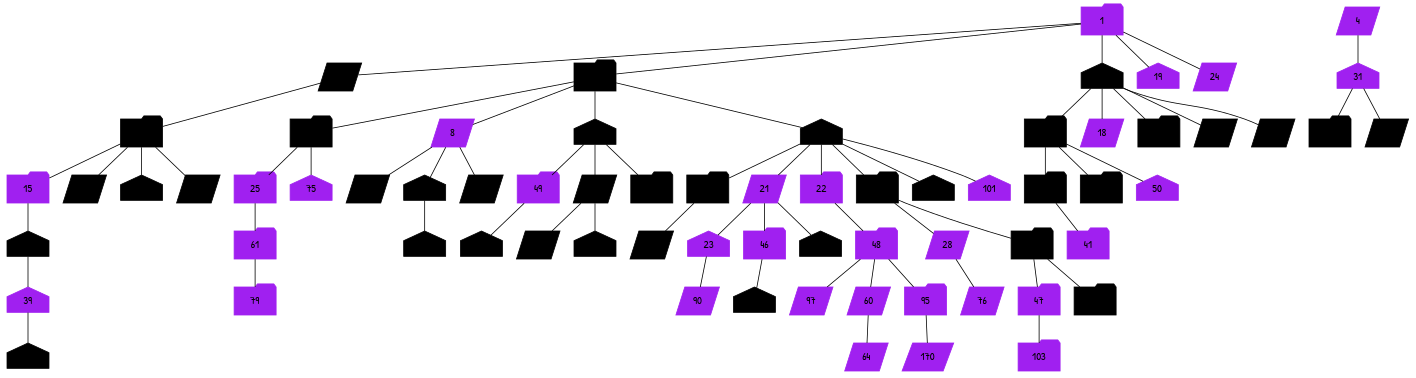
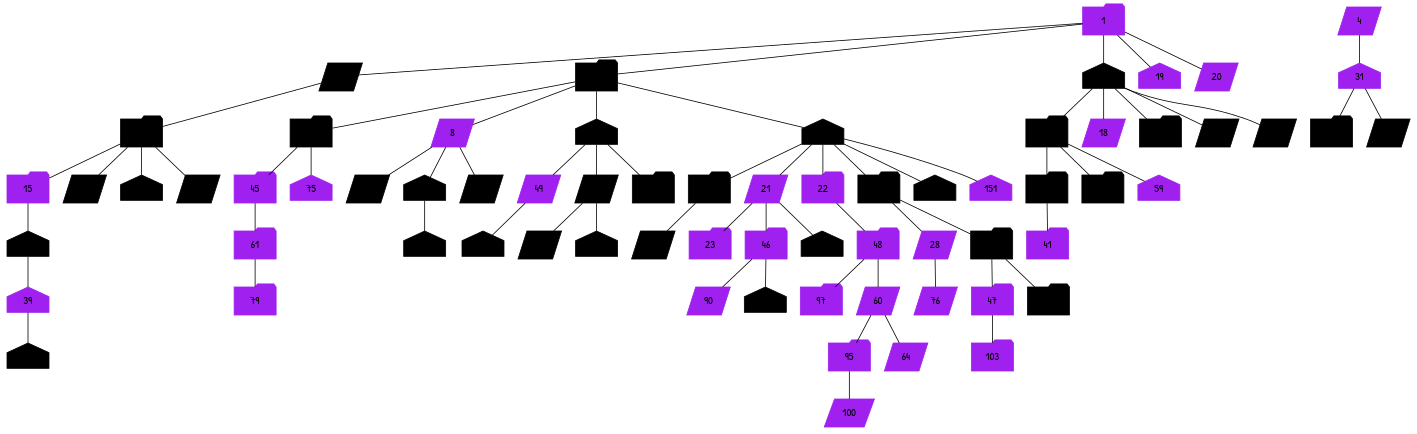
(1215, 77) -> (1216, 77)
(255, 189) -> (255, 189)
(538, 189) -> (539, 189)
(989, 189) -> (991, 189)
(1157, 189) -> (1159, 189)
(709, 245) -> (710, 245)
(703, 272) -> (737, 273)
(901, 273) -> (864, 329)
(811, 301) -> (821, 301)
(928, 357) -> (849, 413)
